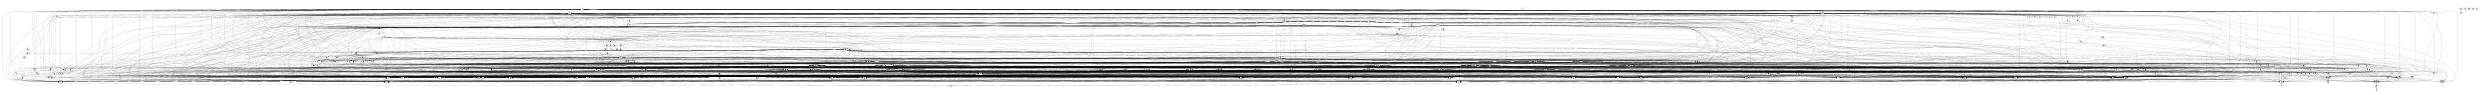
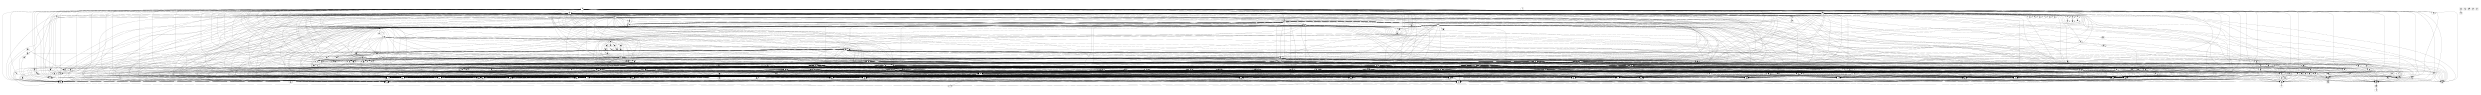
none -> (2072, 21)
